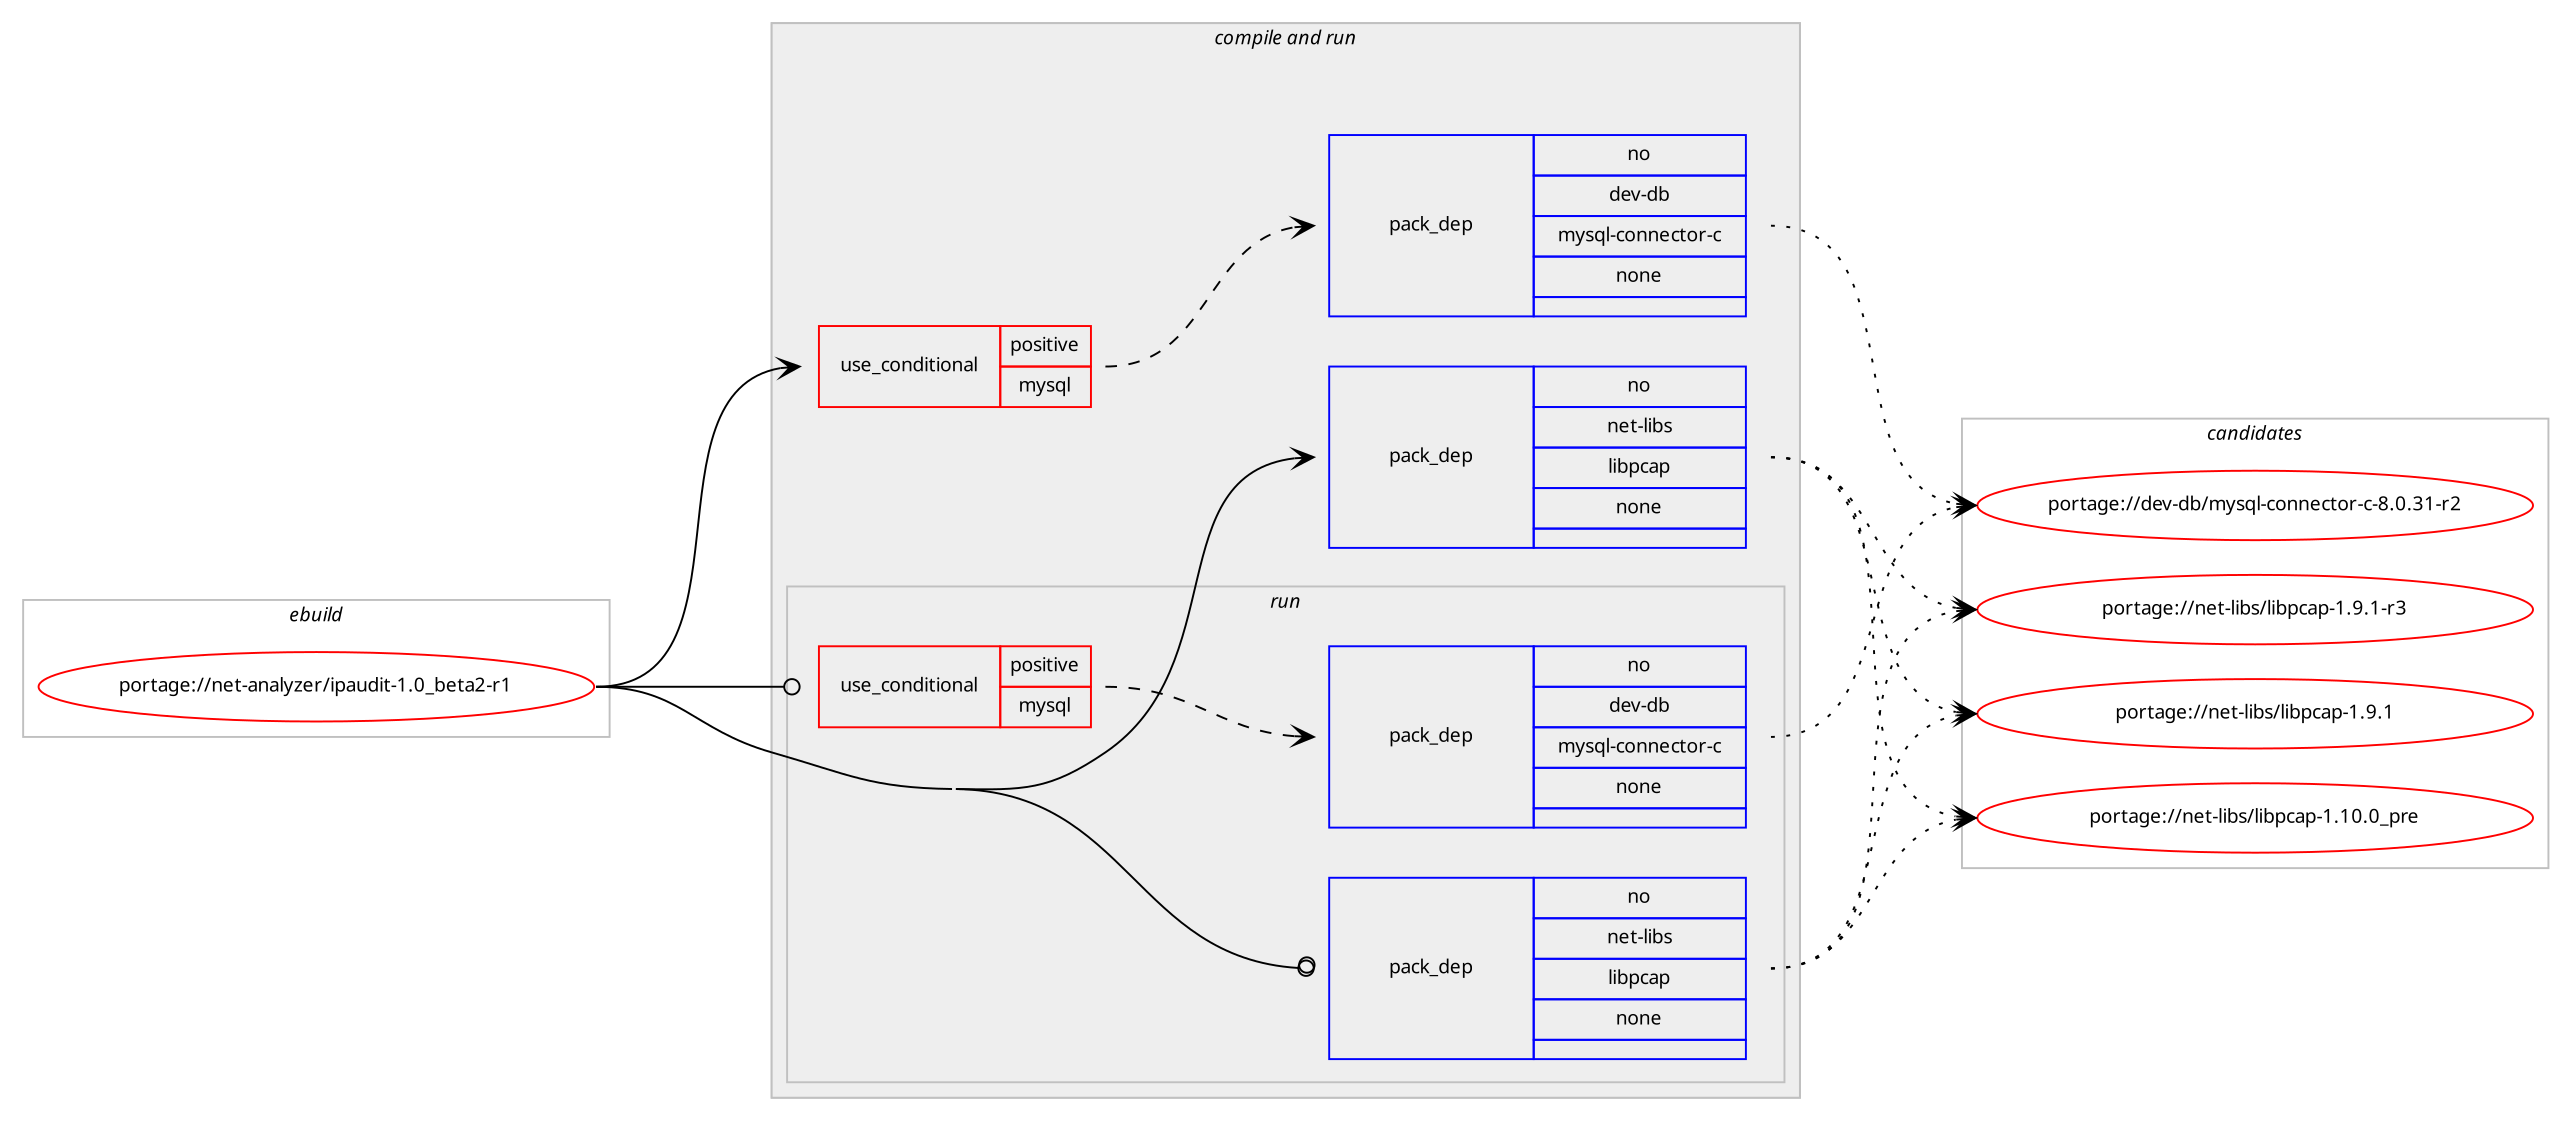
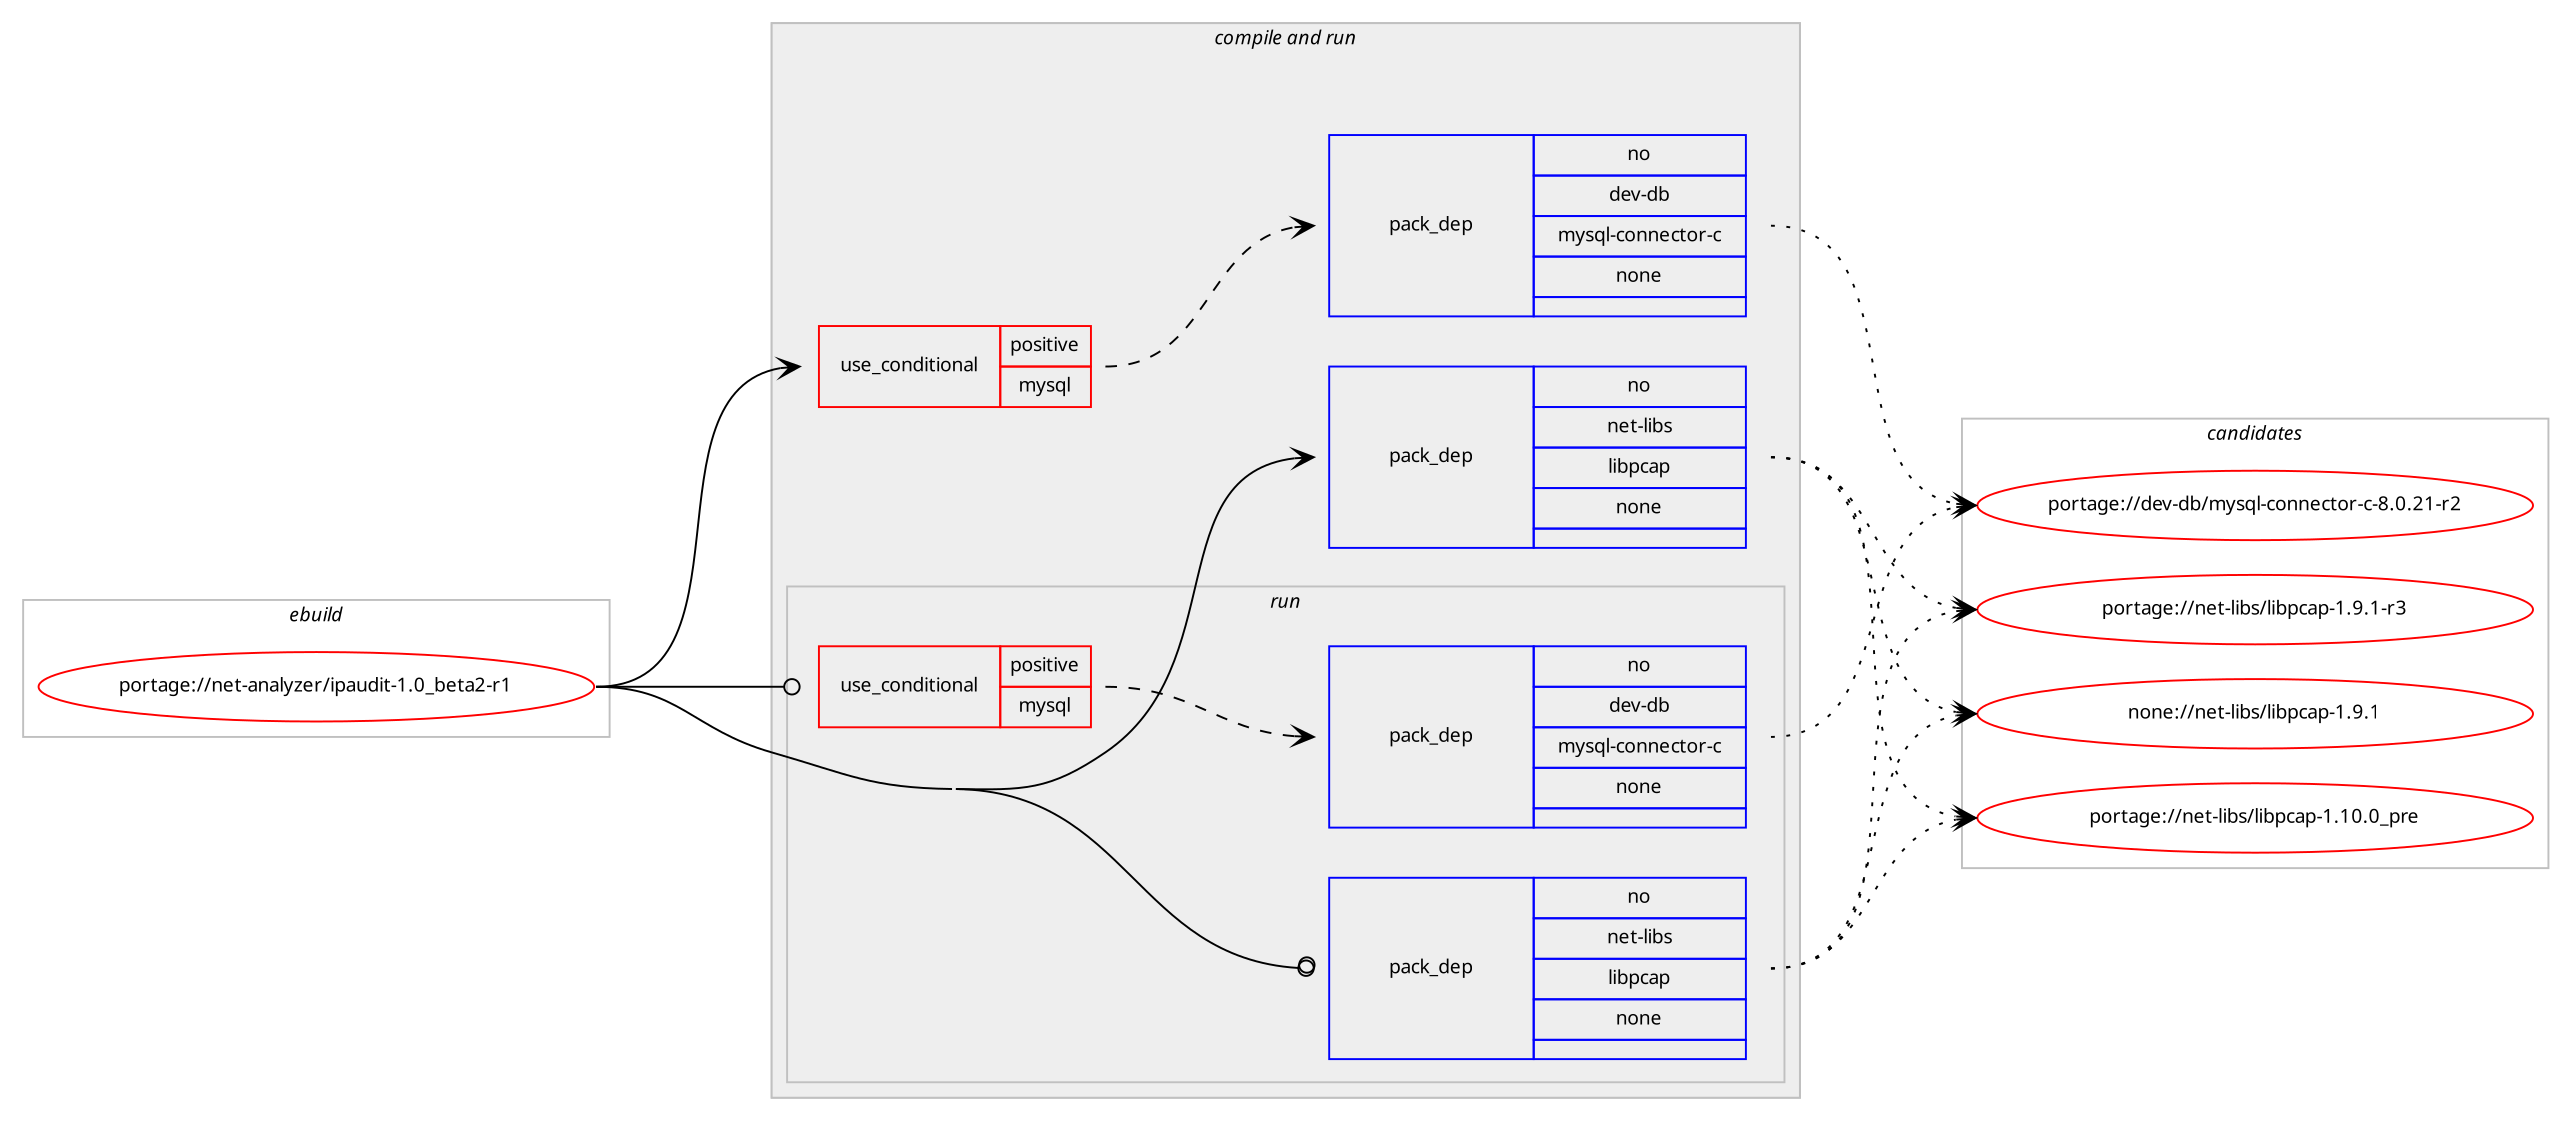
(2255, 505) -> (2255, 505)
(2255, 714) -> (2255, 714)
